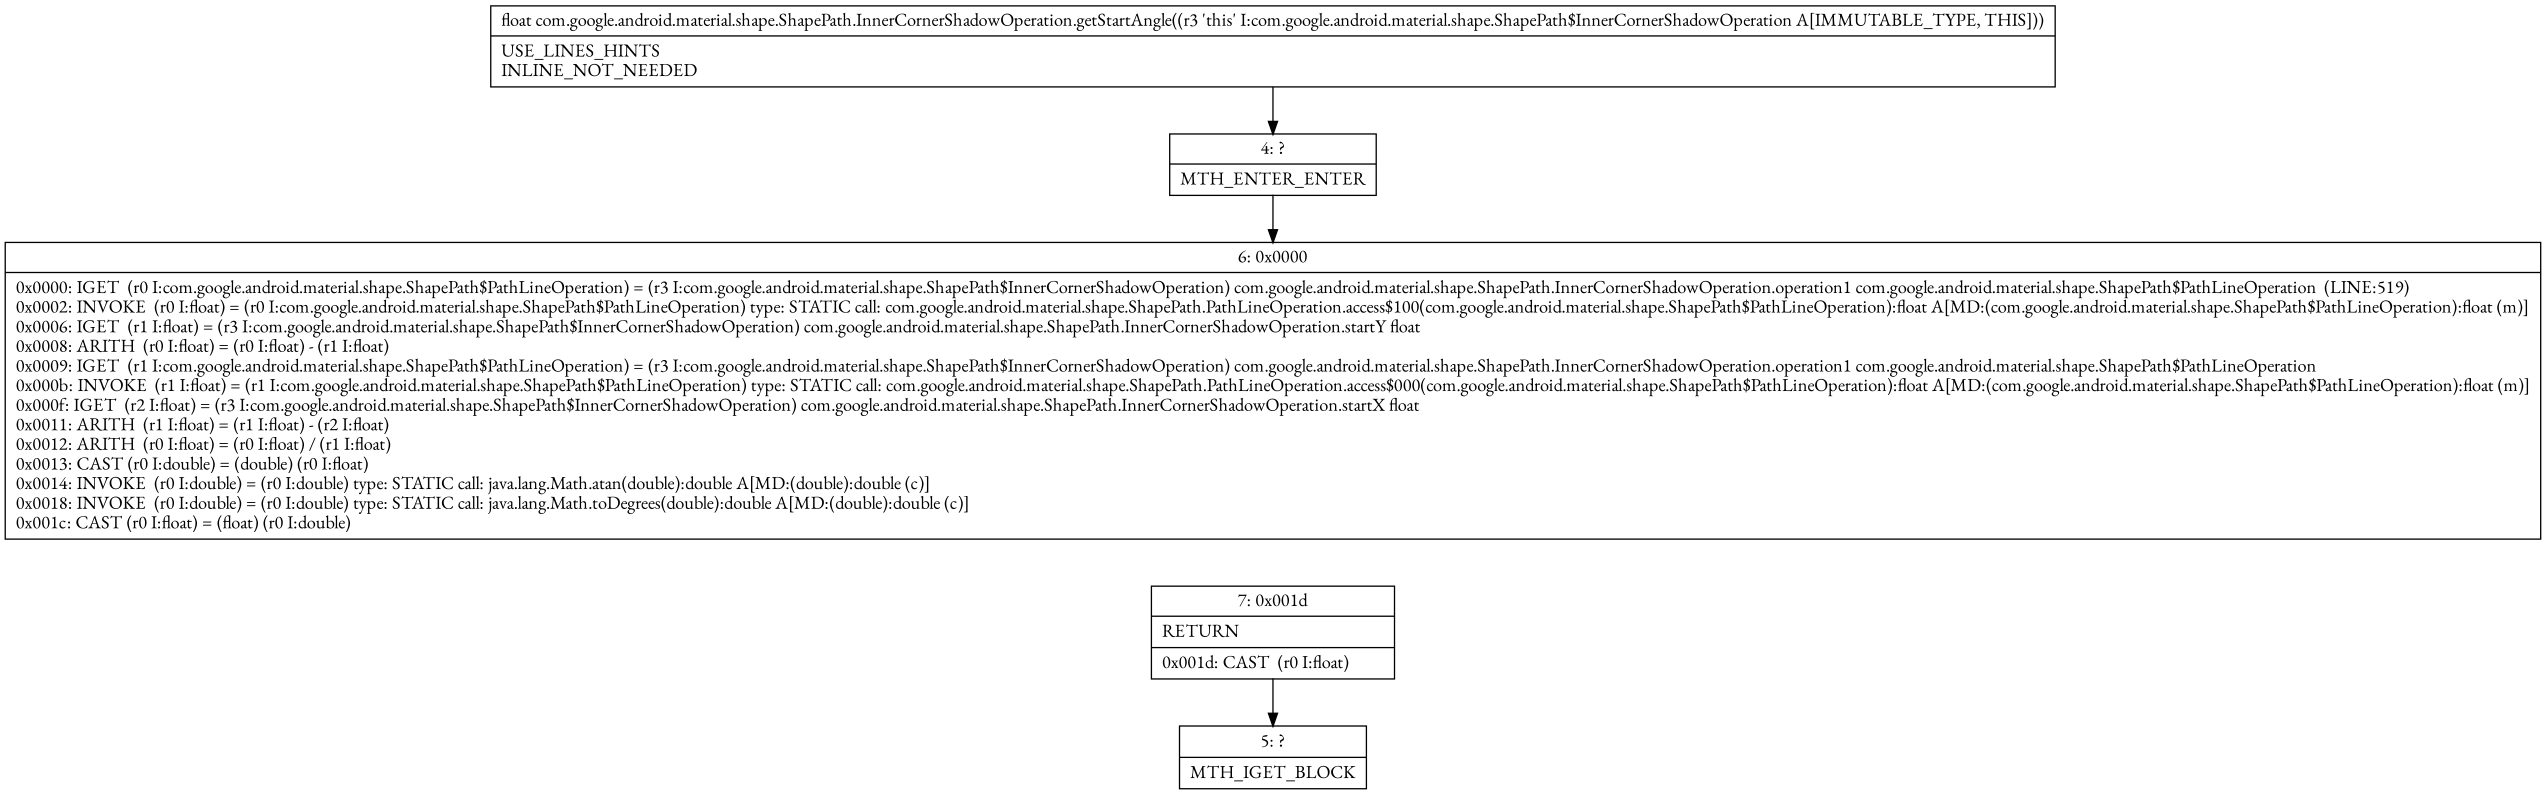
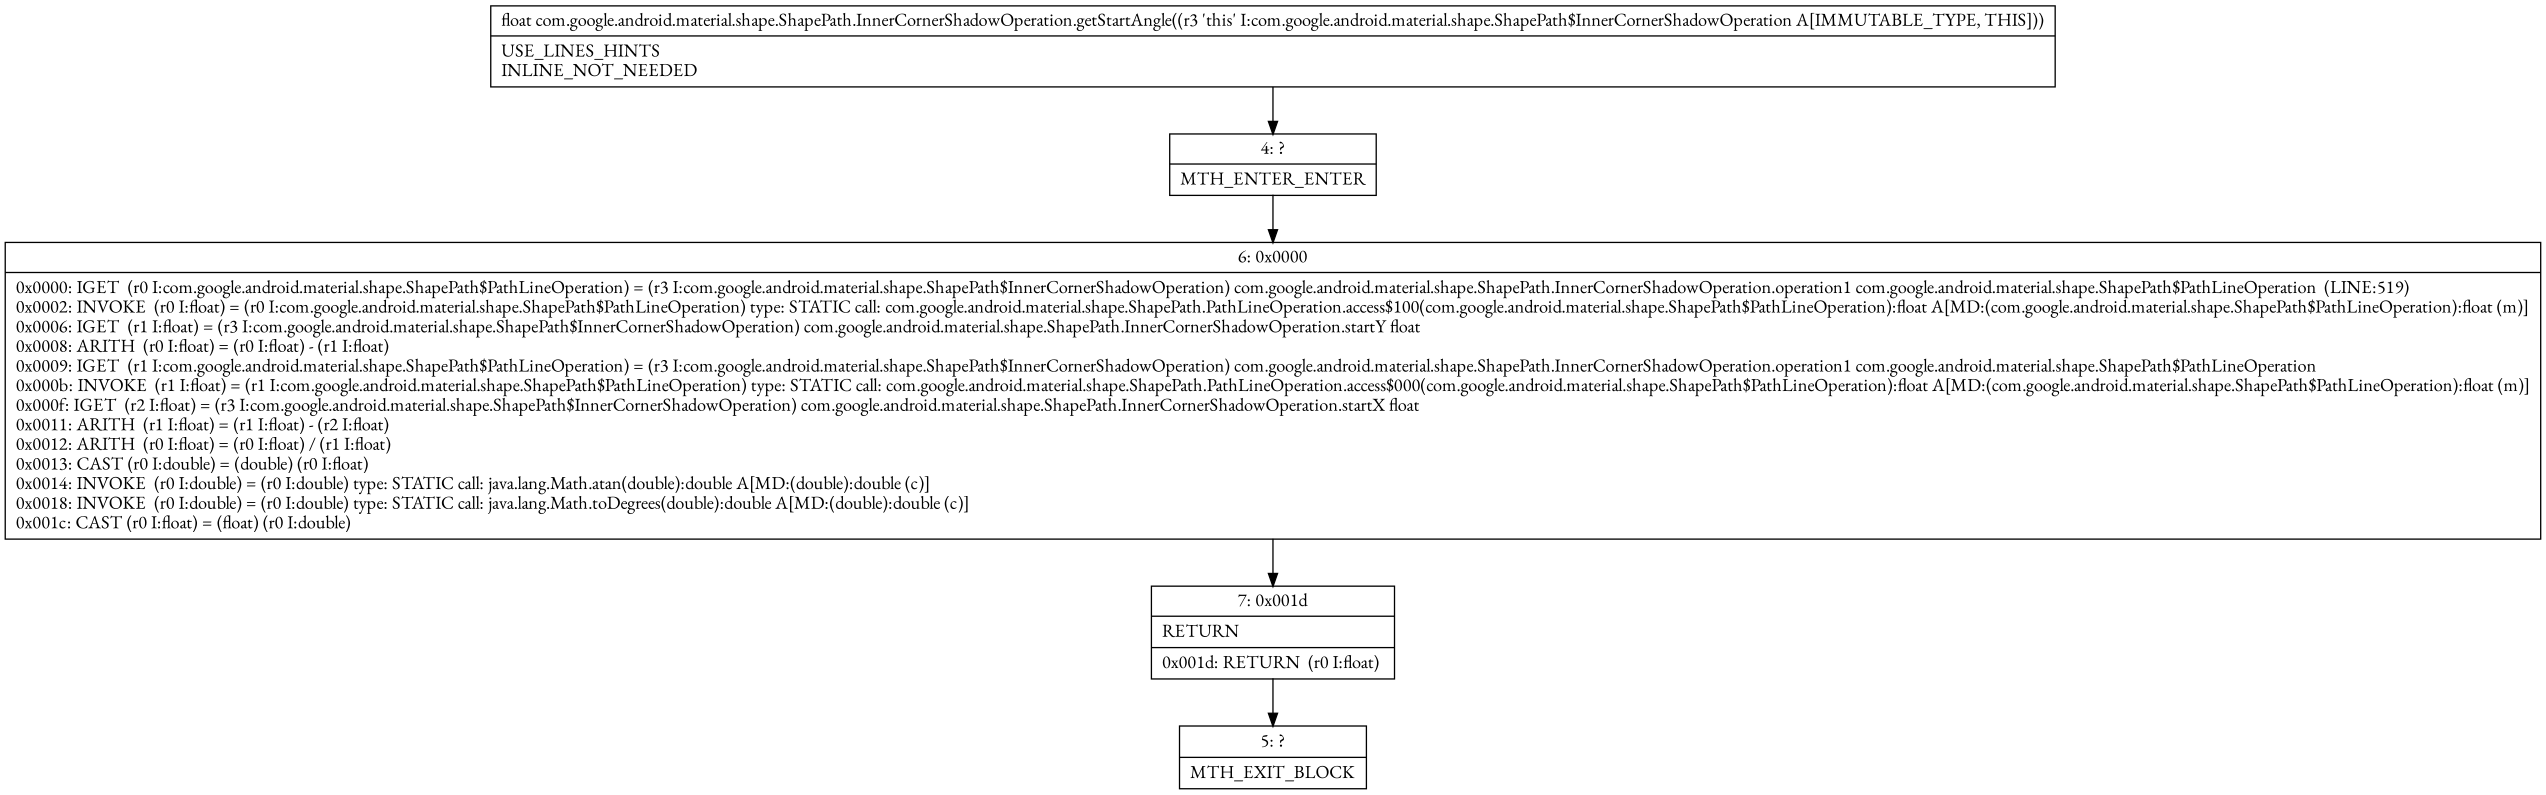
none -> (1273, 556)
(1258, 663) -> (1273, 663)
(1273, 772) -> (1273, 772)
